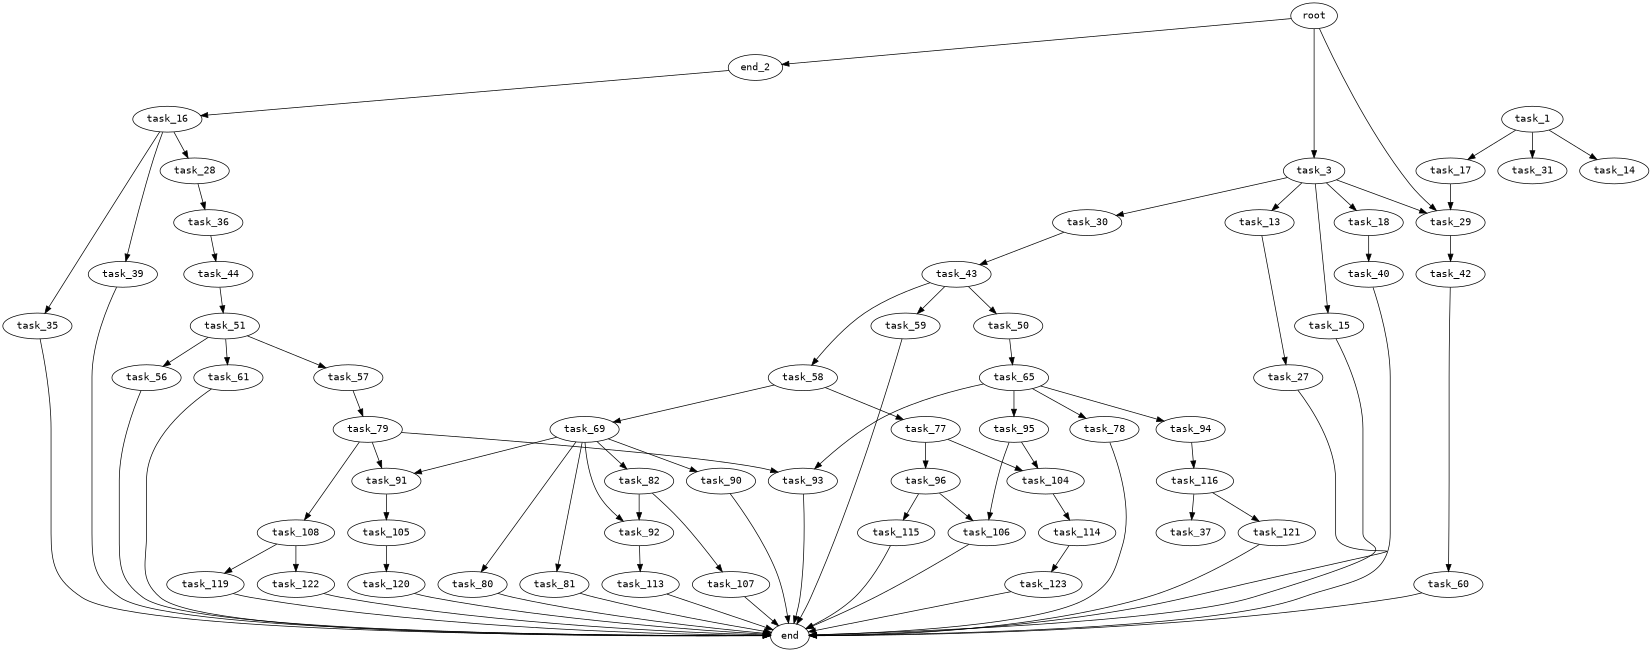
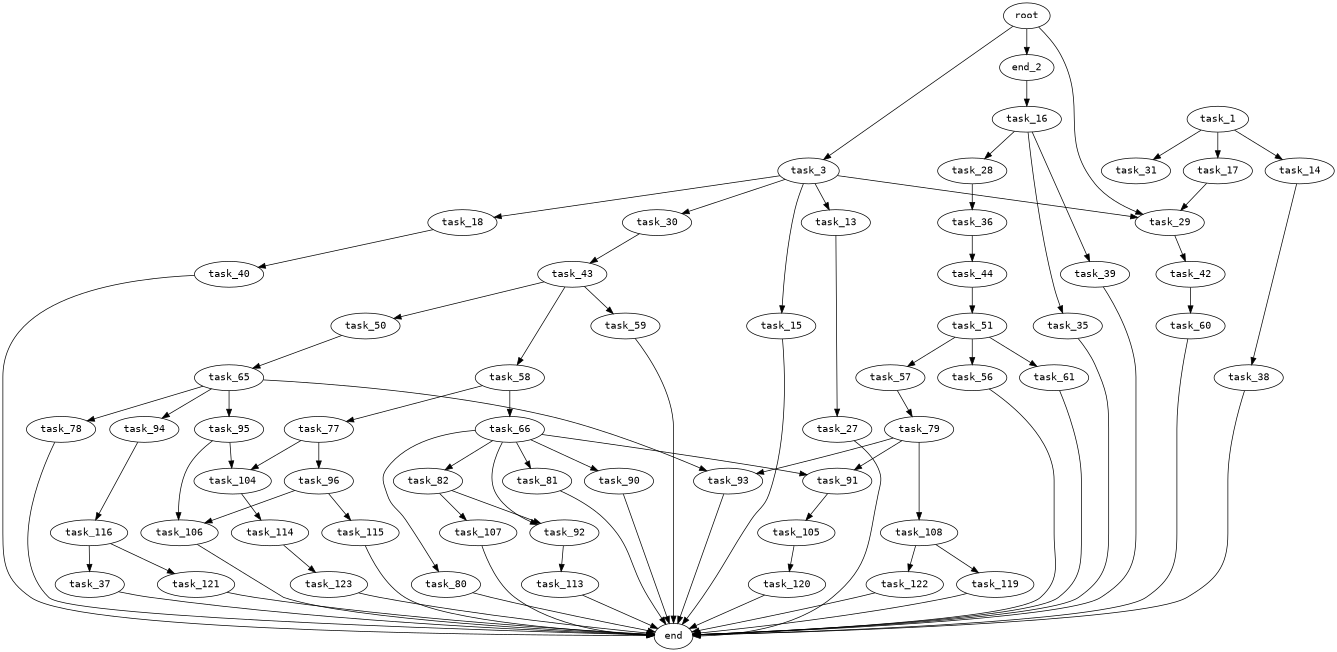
none -> (1249, 378)
(585, 429) -> (510, 429)
none -> (382, 621)
